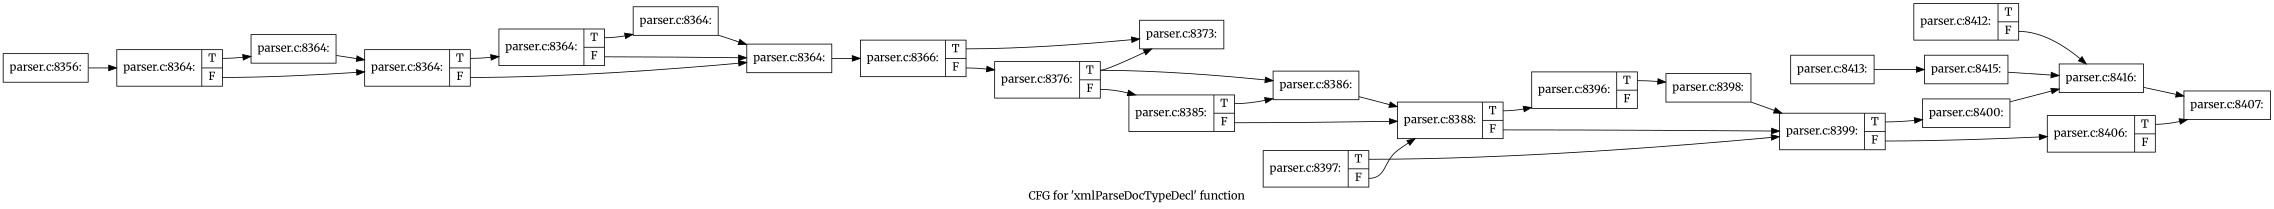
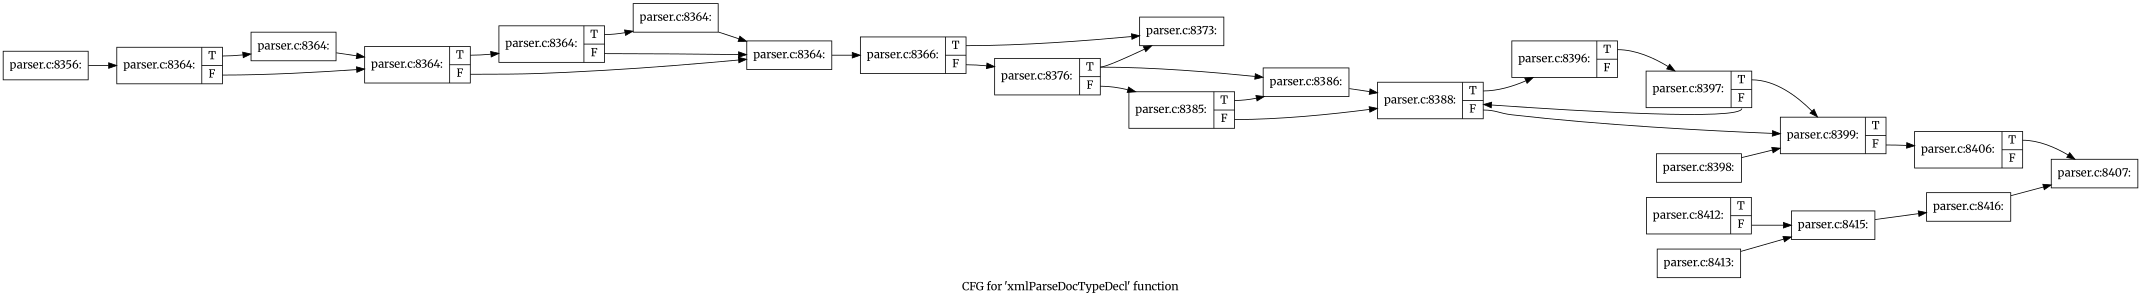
(2052, 40) -> (1767, 225)
(1648, 81) -> (1644, 55)
(1966, 113) -> none
